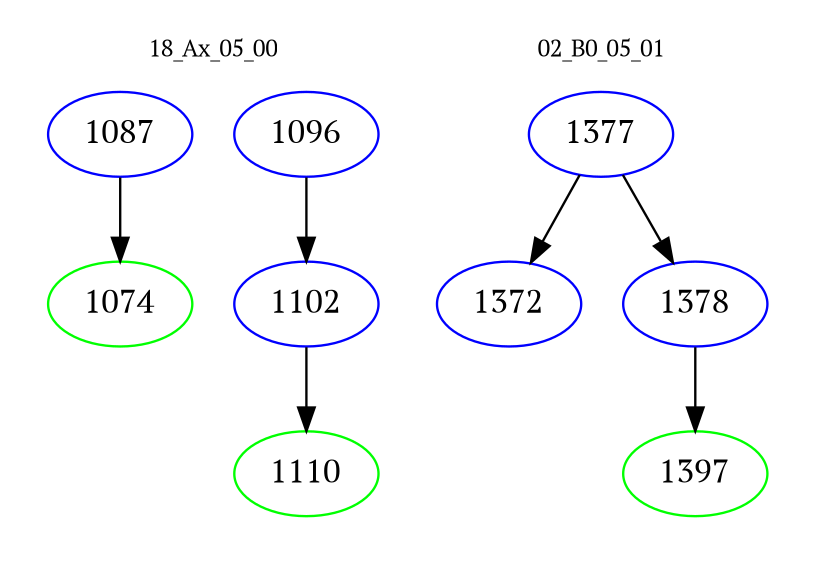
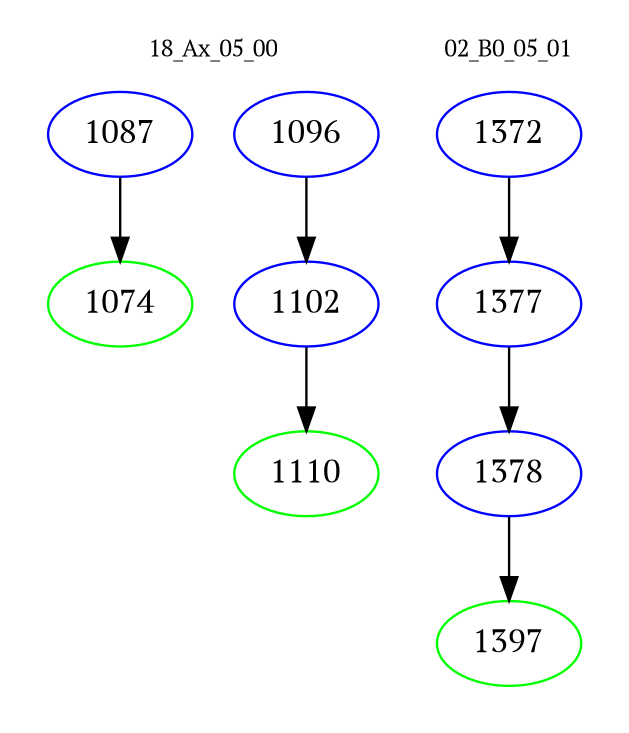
(561, 208) -> (509, 208)
